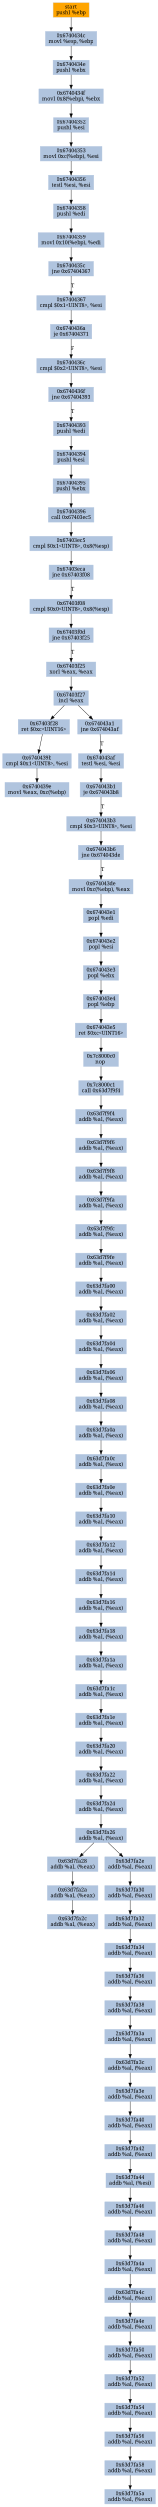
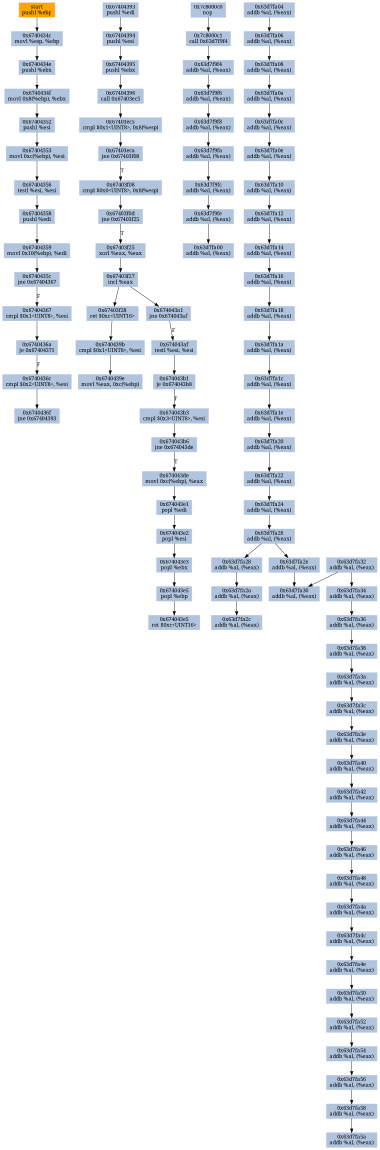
(73, 286) -> (39, 297)
(71, 410) -> none
(102, 744) -> (174, 331)
(103, 807) -> (176, 399)
(101, 1002) -> (174, 594)
(101, 1043) -> none
(101, 1318) -> none
(130, 1905) -> (325, 579)
(130, 2037) -> (352, 680)
(130, 2180) -> (352, 824)
